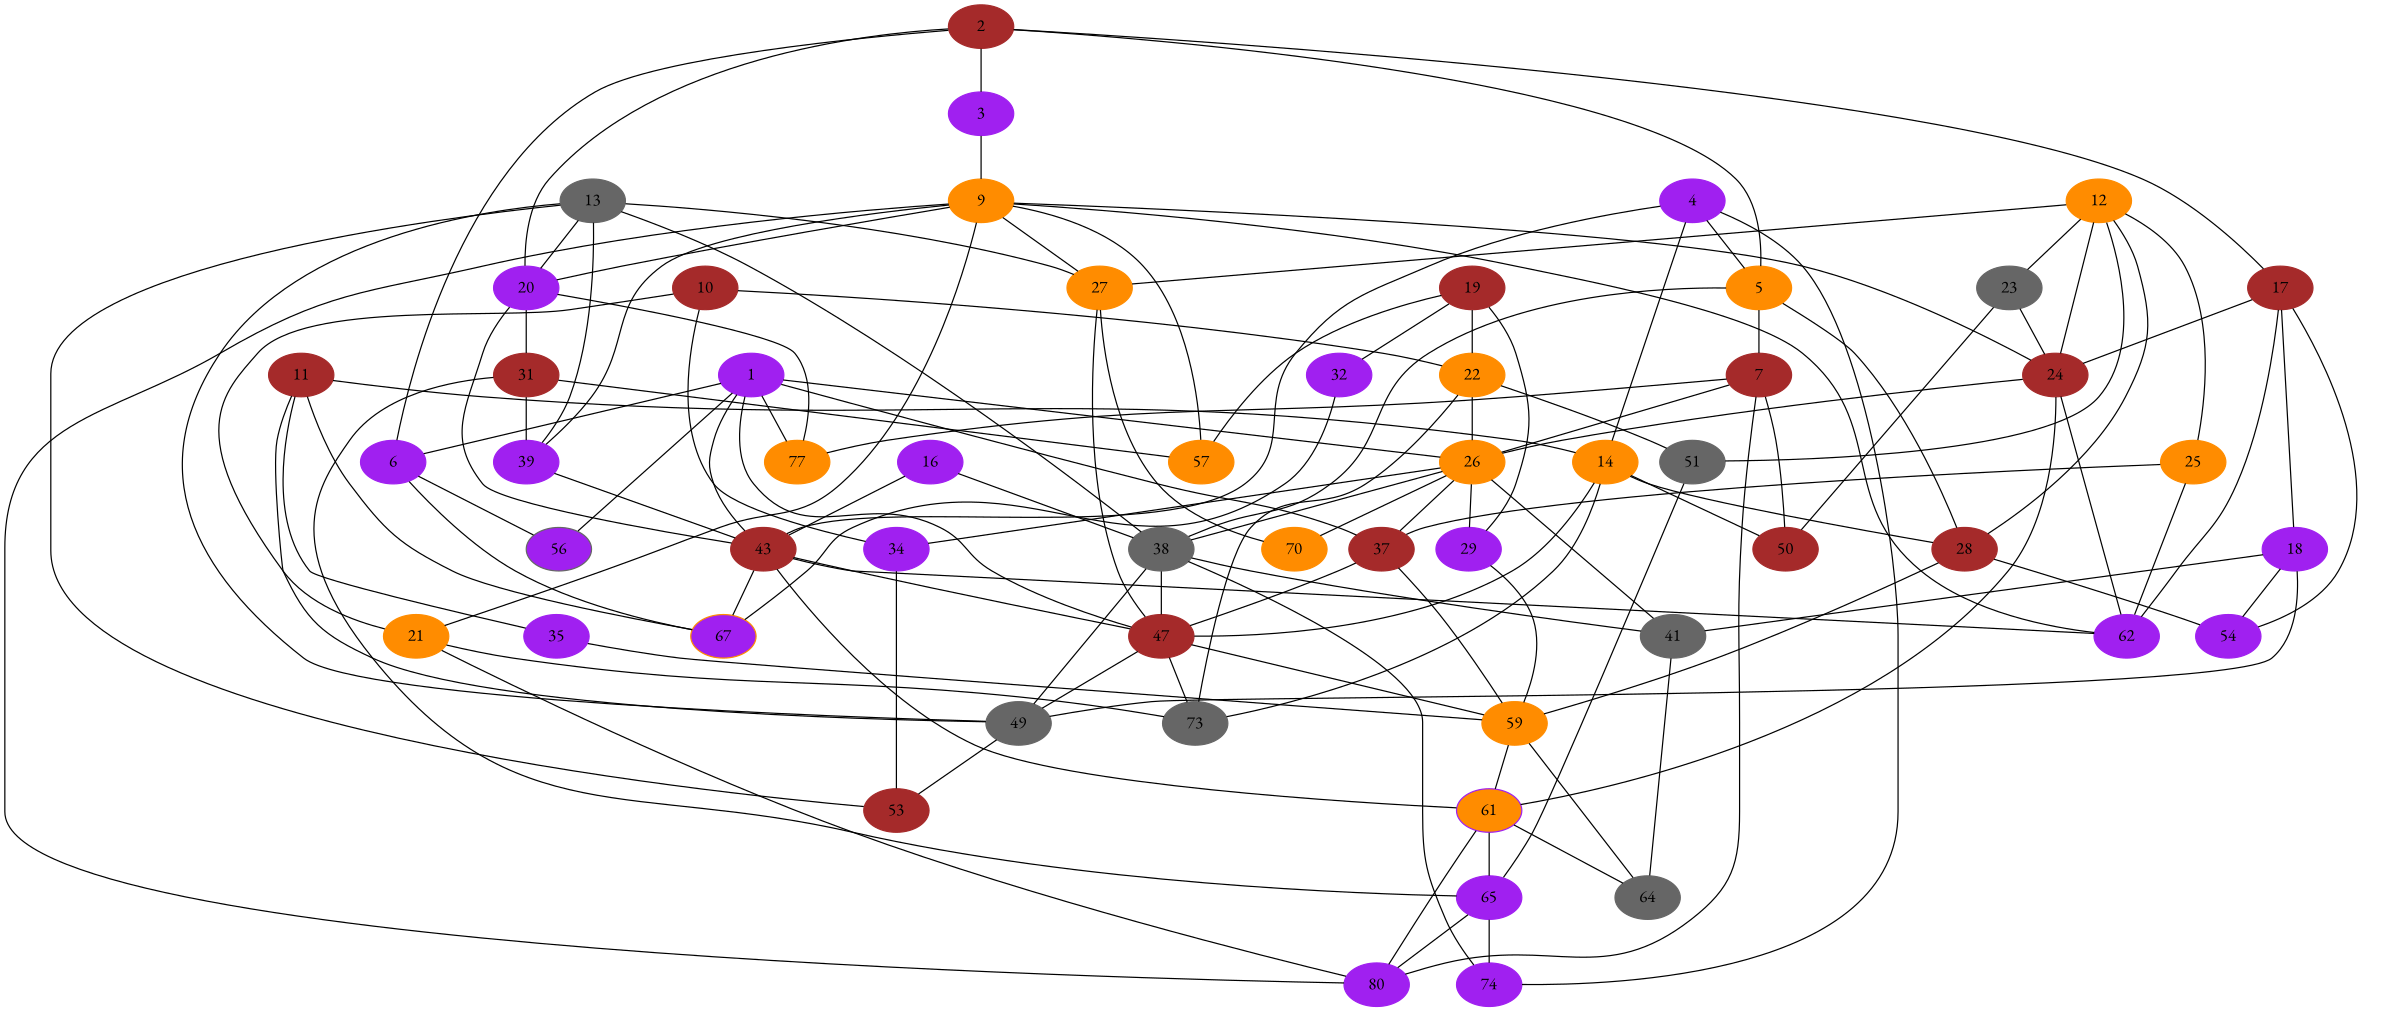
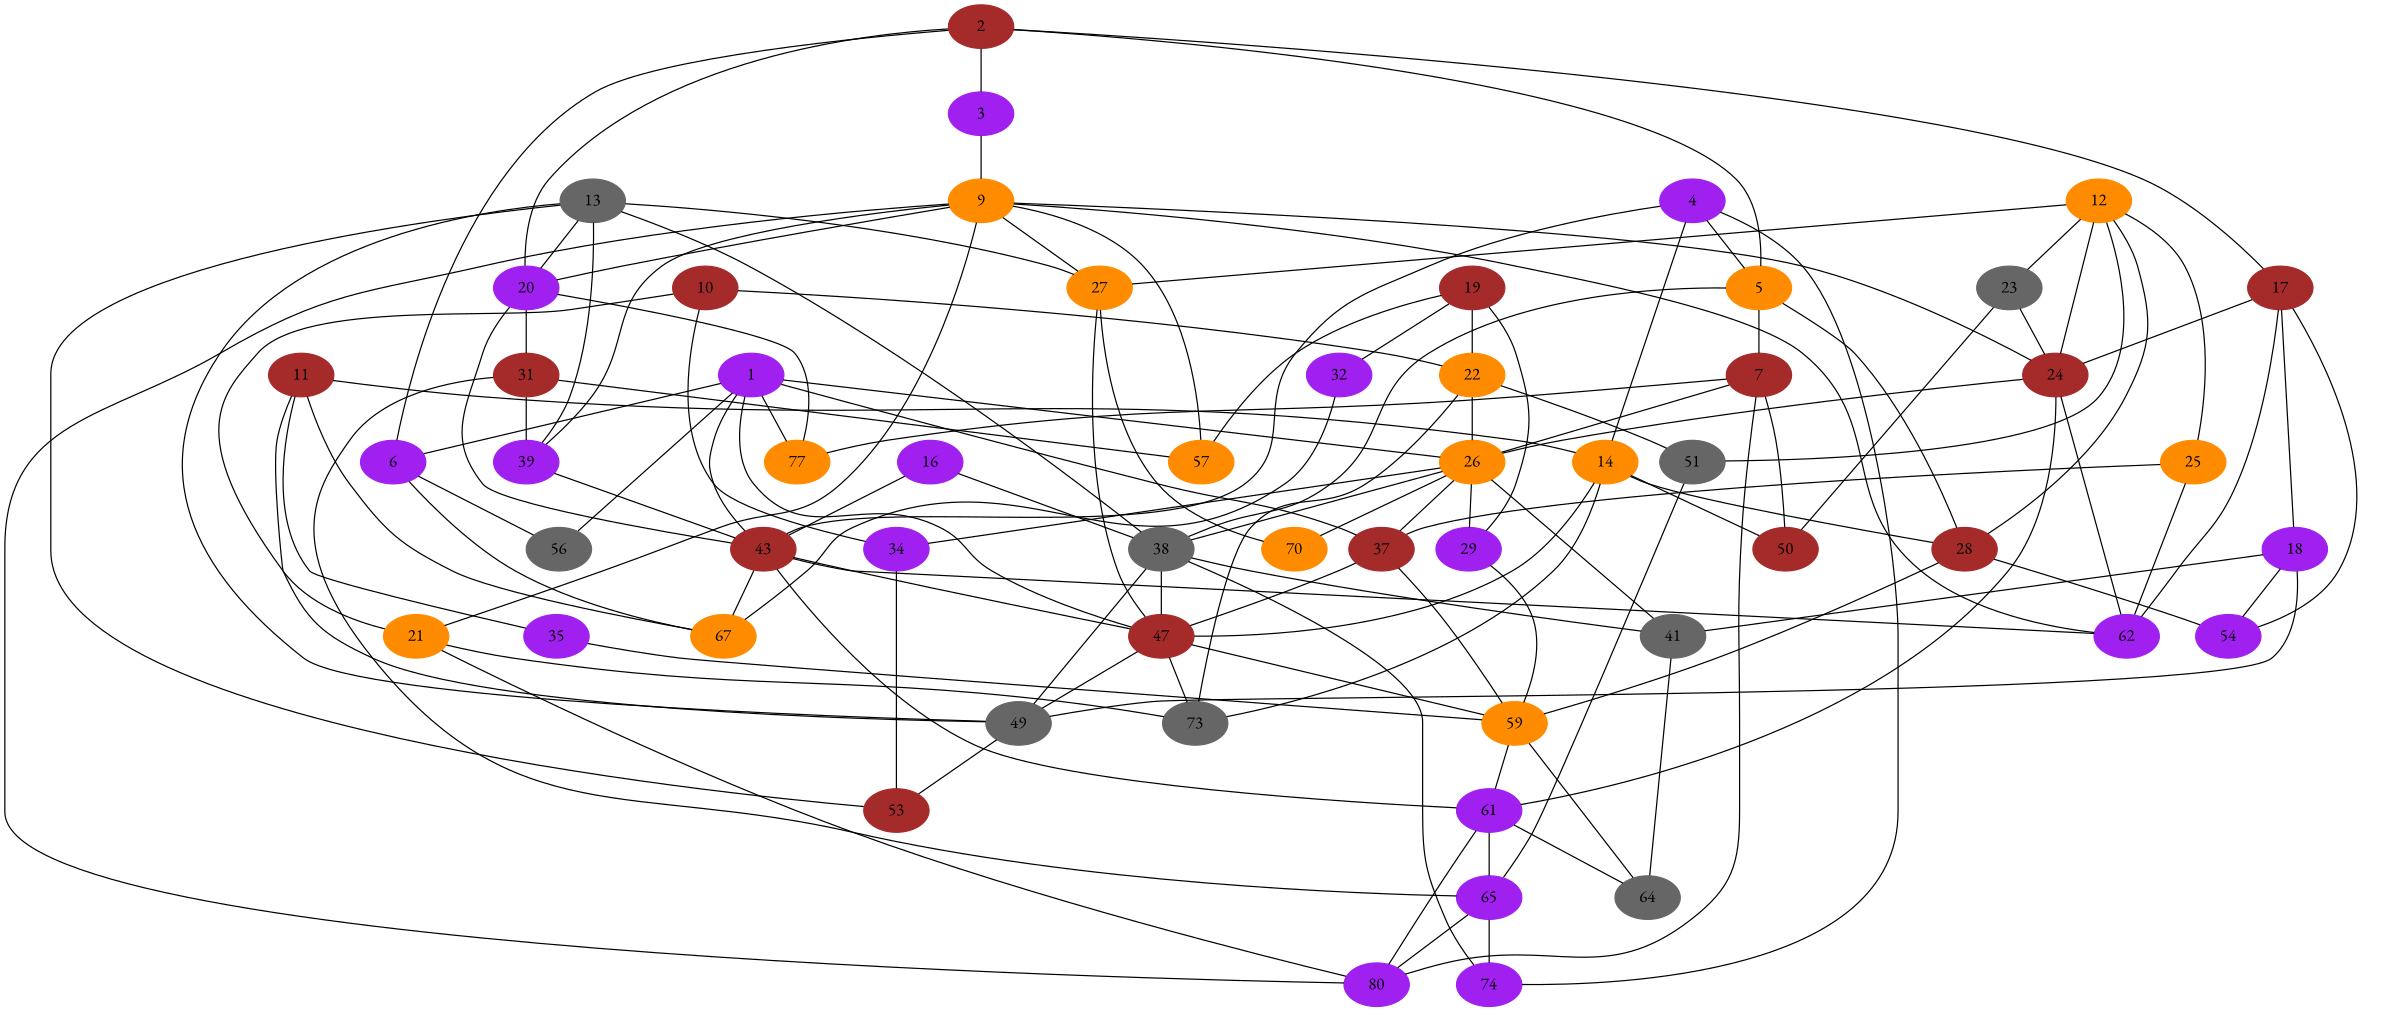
(559, 549) -> (559, 549)
(723, 636) -> (723, 636)
(1489, 811) -> (1489, 811)
